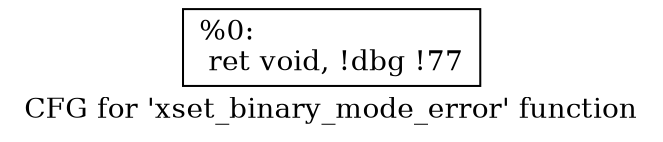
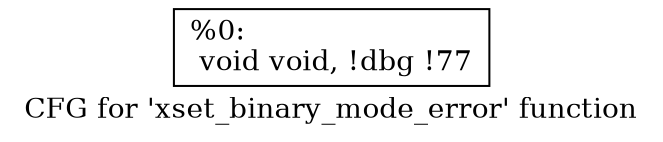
(332, 62) -> (332, 62)
